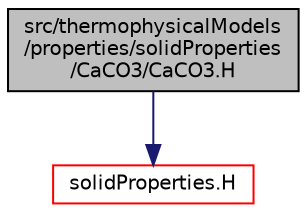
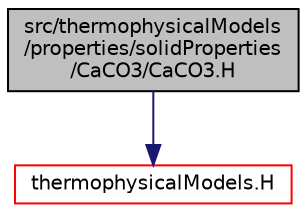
(153, 184) -> (153, 184)
